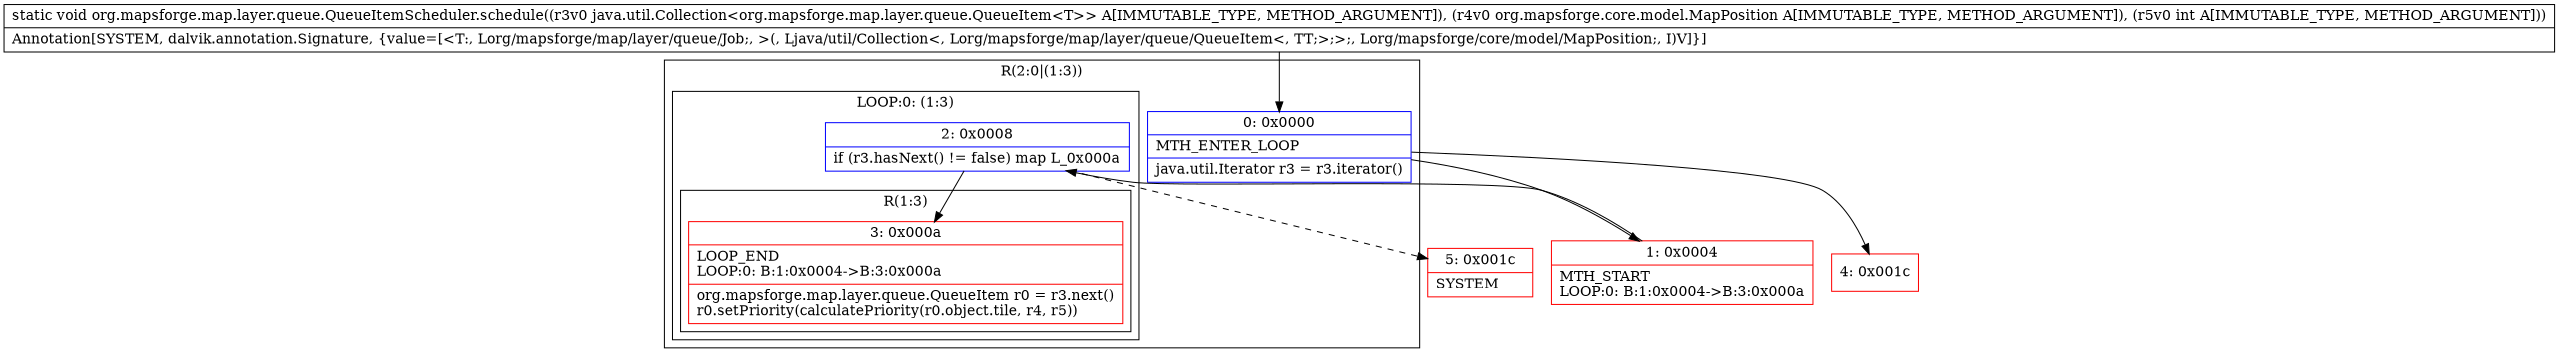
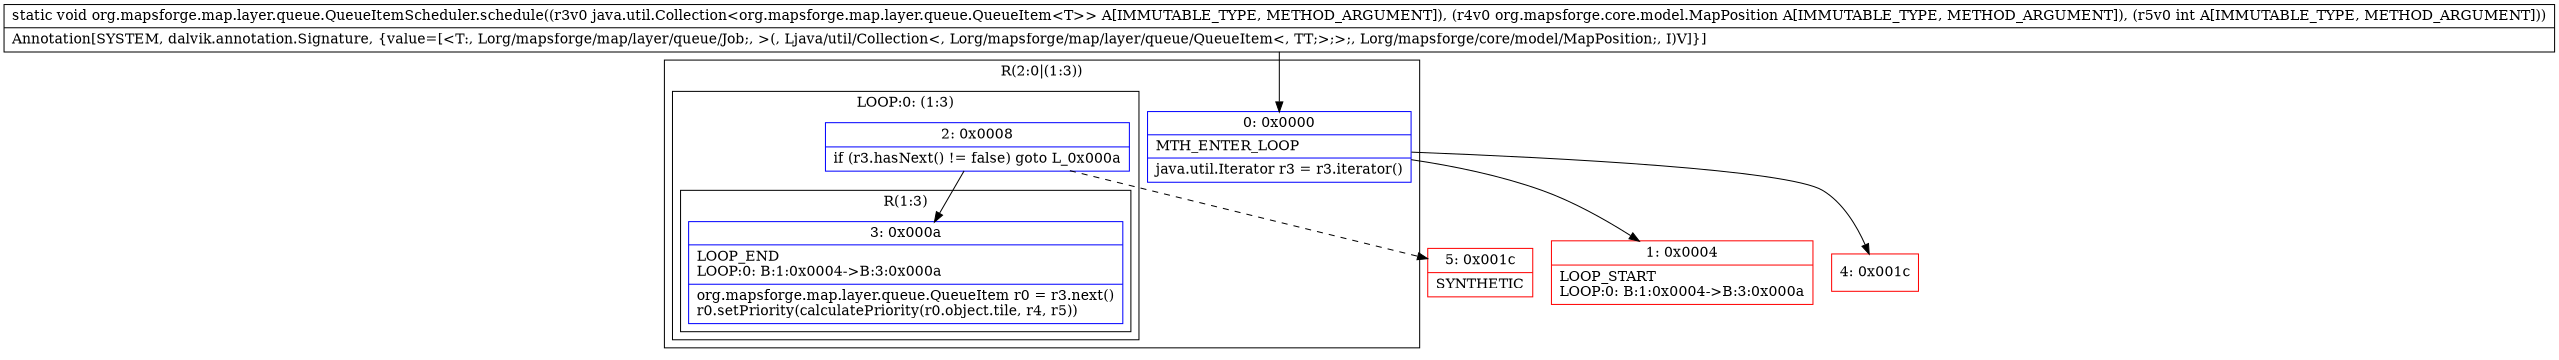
(977, 159) -> (977, 159)
(1365, 184) -> none
(906, 273) -> (906, 273)
(1605, 277) -> (1608, 277)
(1468, 284) -> (1480, 284)
